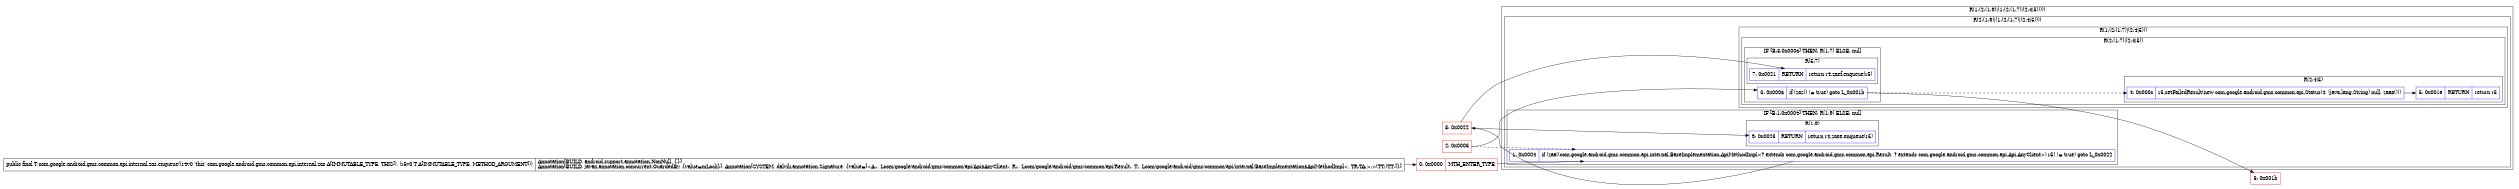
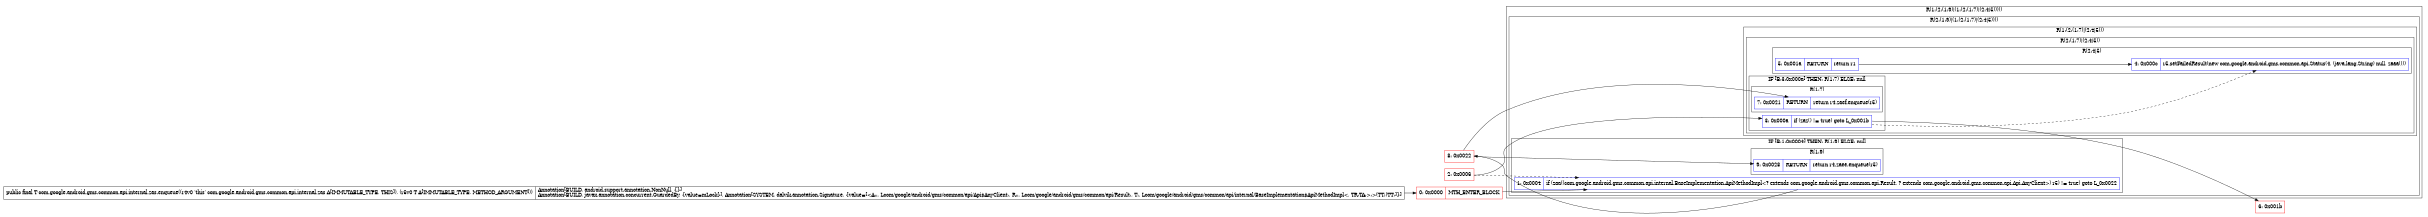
(1812, 62) -> (1817, 90)
(2408, 93) -> (1994, 64)
(2486, 93) -> (1845, 64)
(1472, 164) -> (1474, 193)
